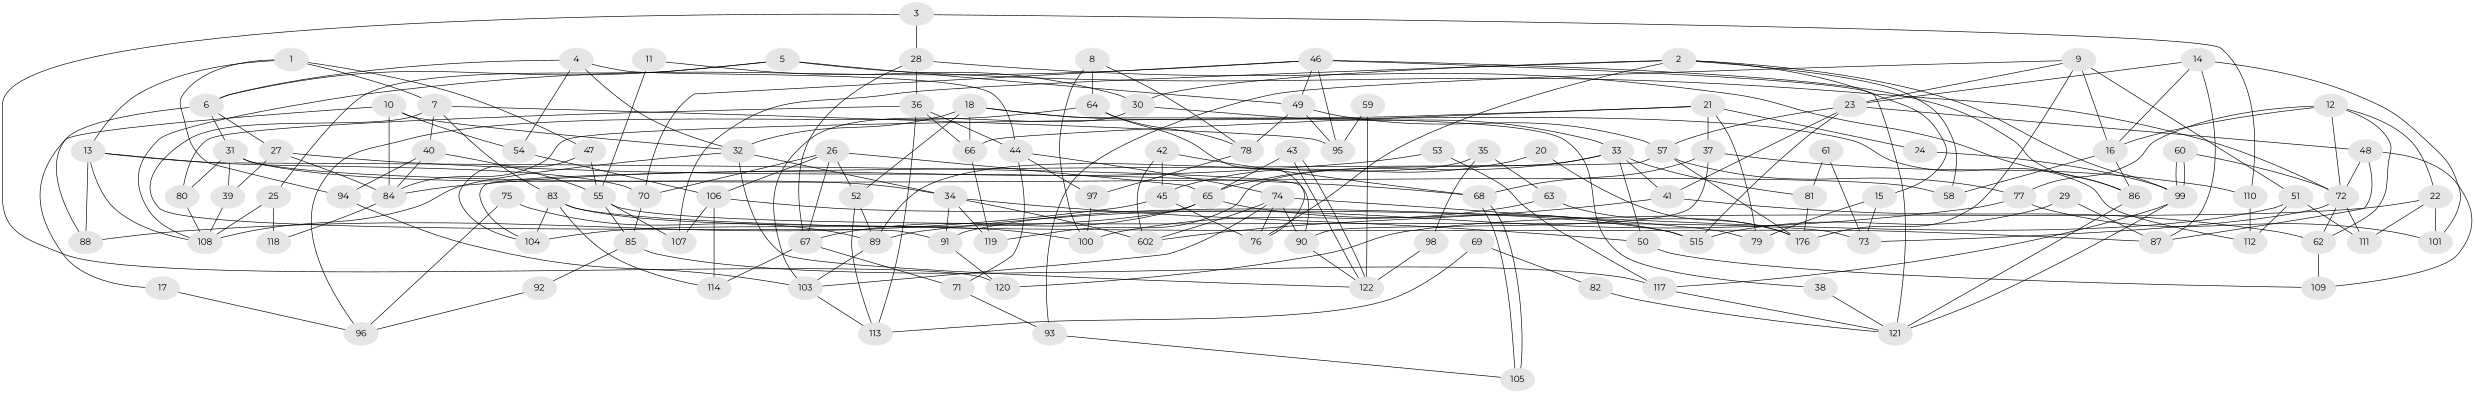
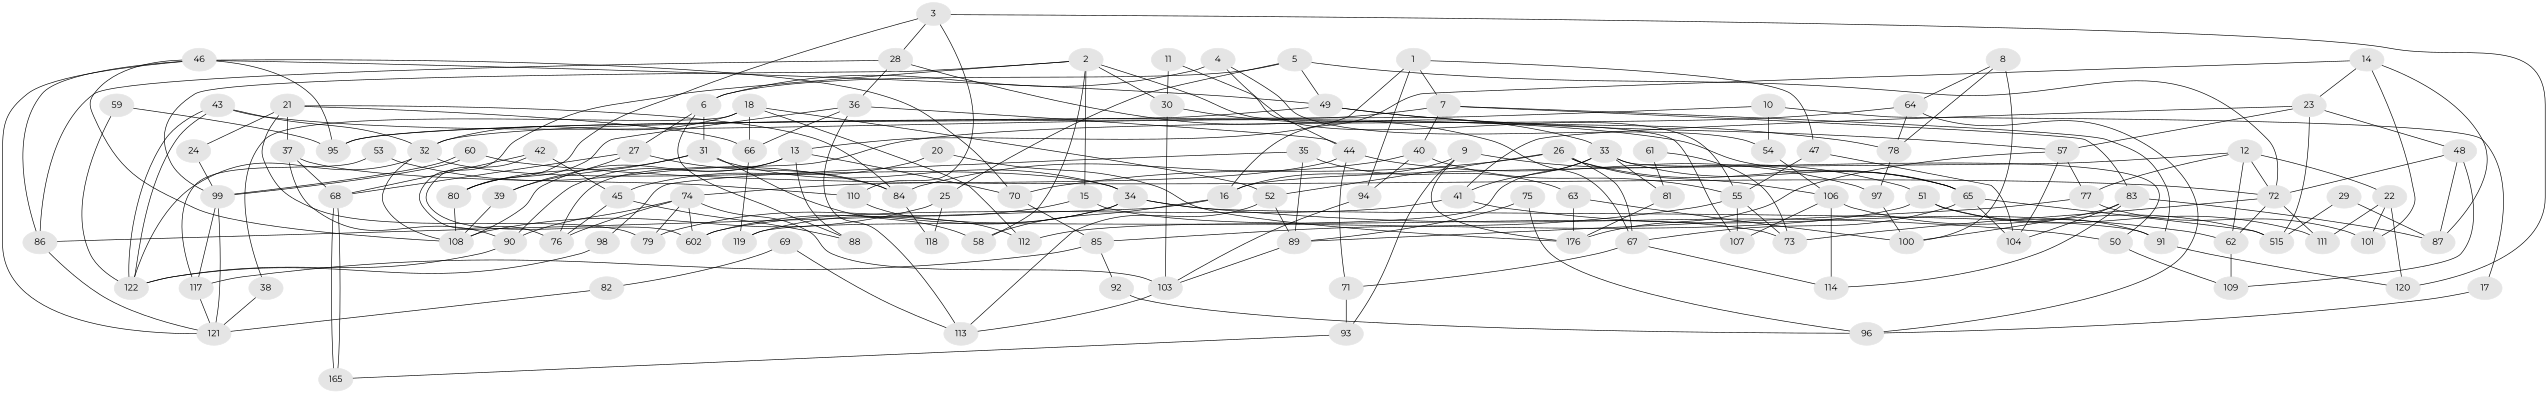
(1964, 83) -> none
none -> (697, 88)
(659, 123) -> (341, 127)
(389, 151) -> none
(1518, 380) -> (336, 380)
